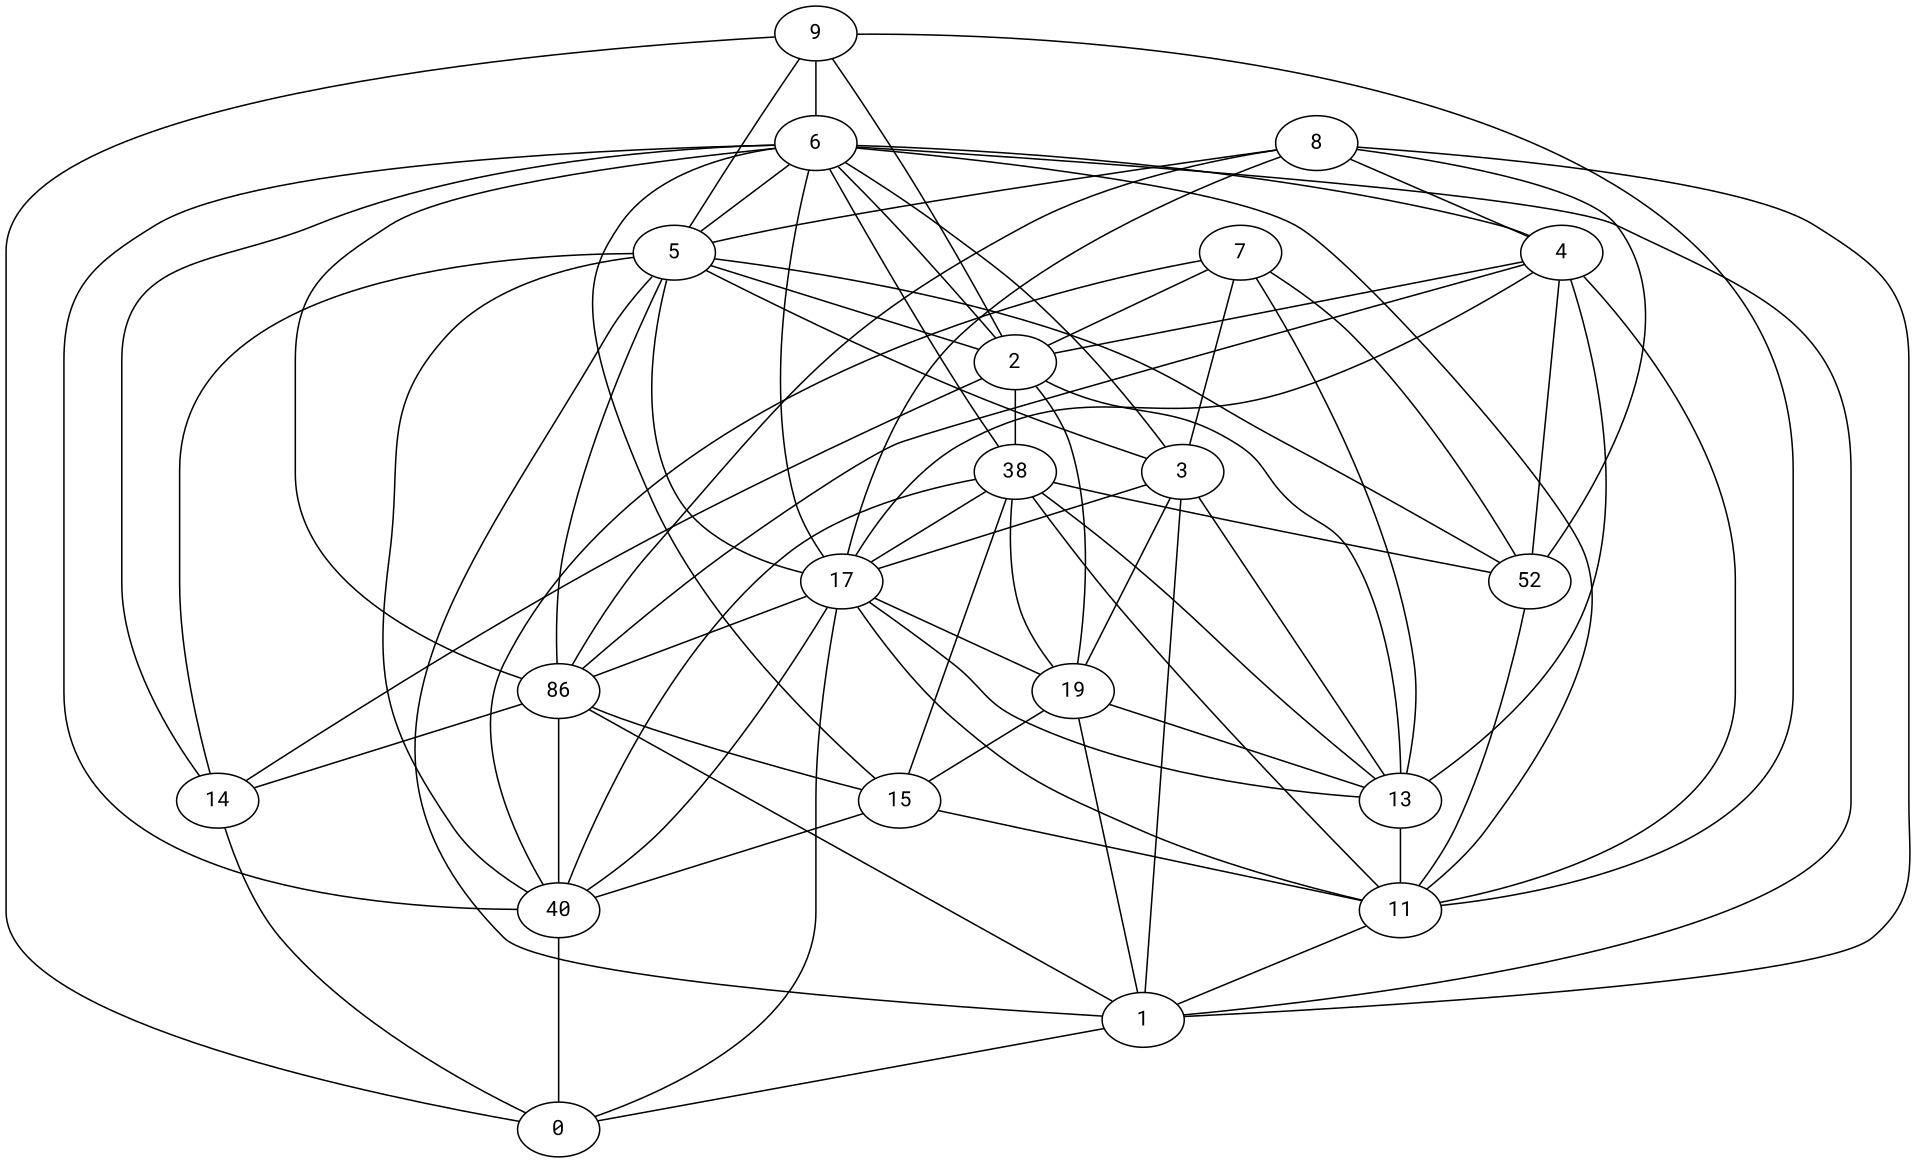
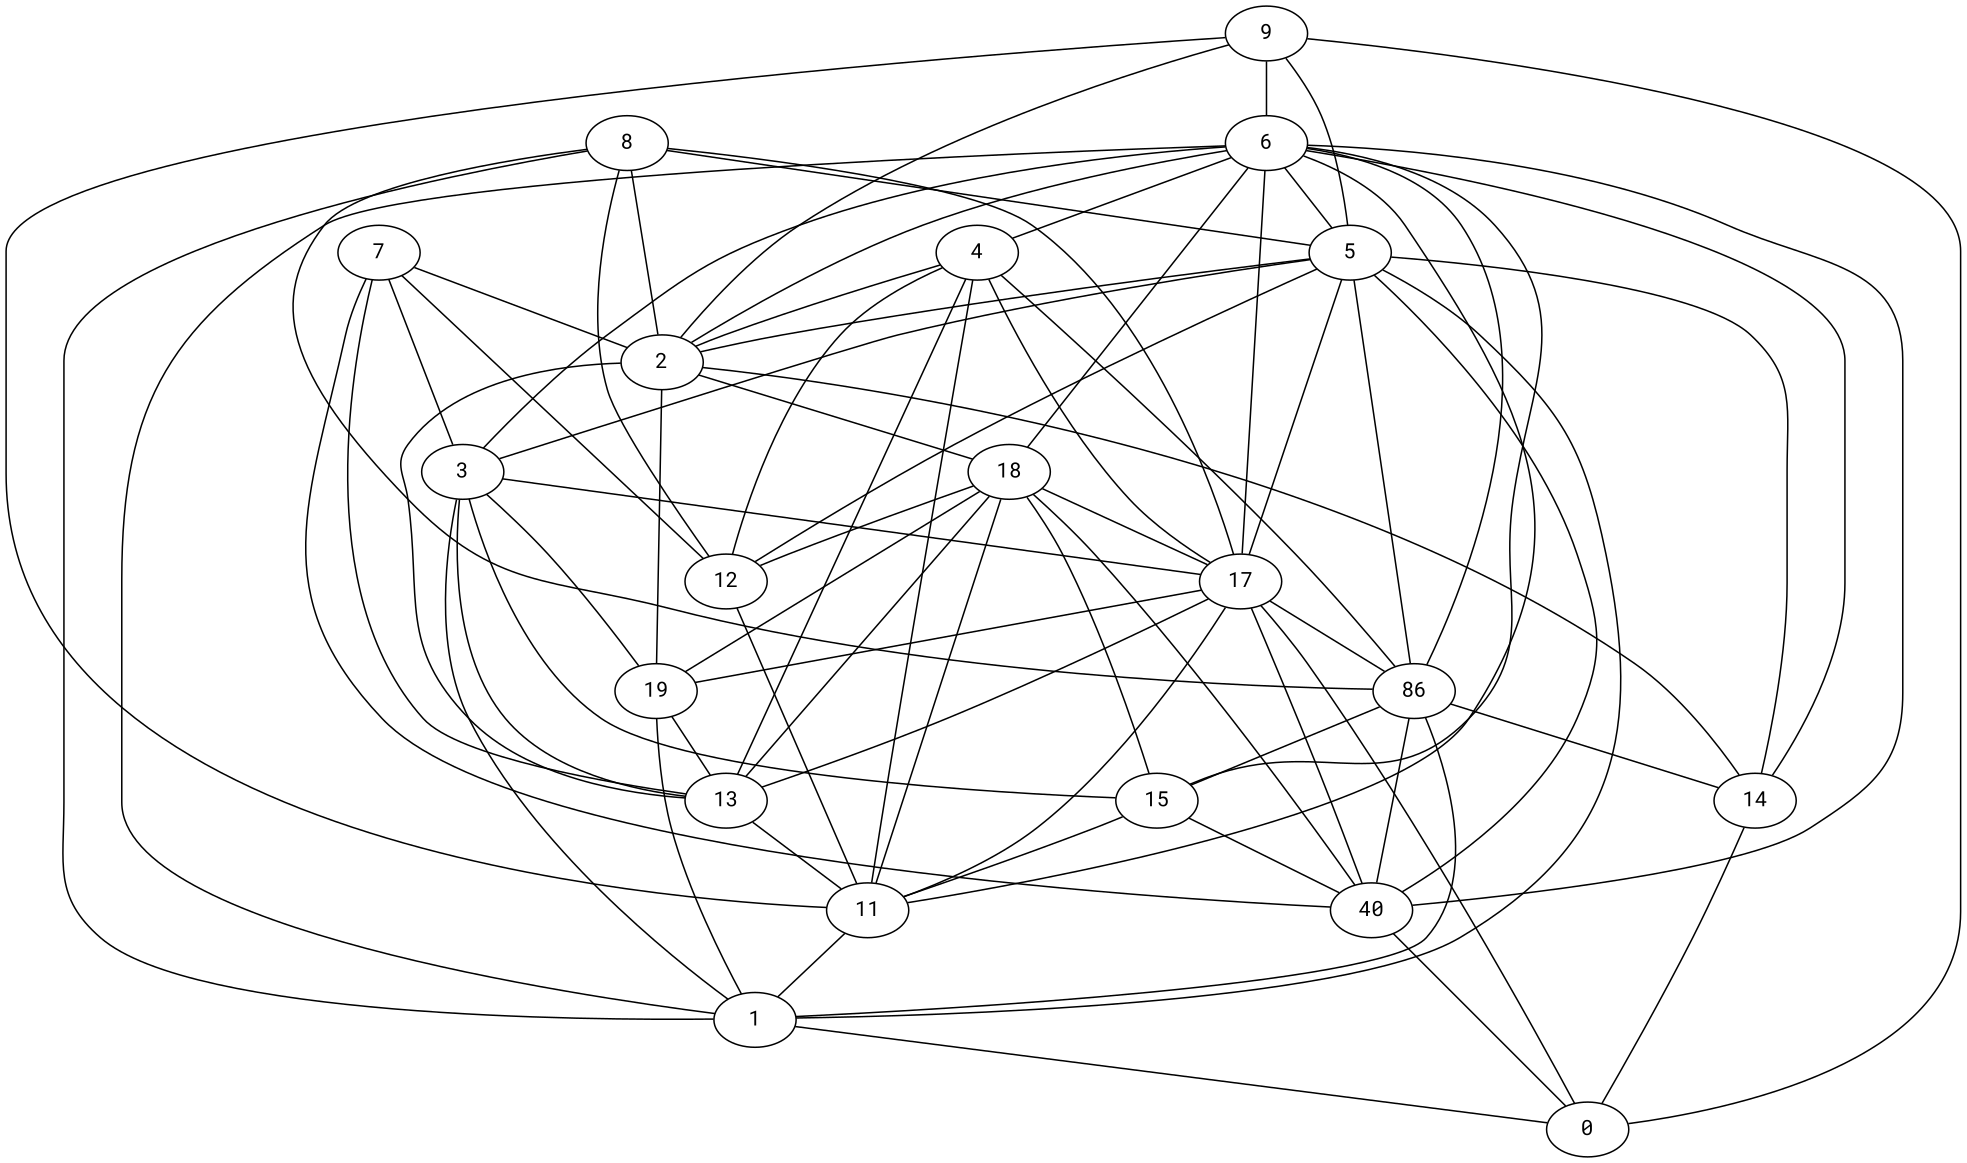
(1457, 206) -> (645, 253)
(1015, 472) -> (1009, 472)
(1530, 581) -> (726, 581)
(995, 741) -> (726, 759)
